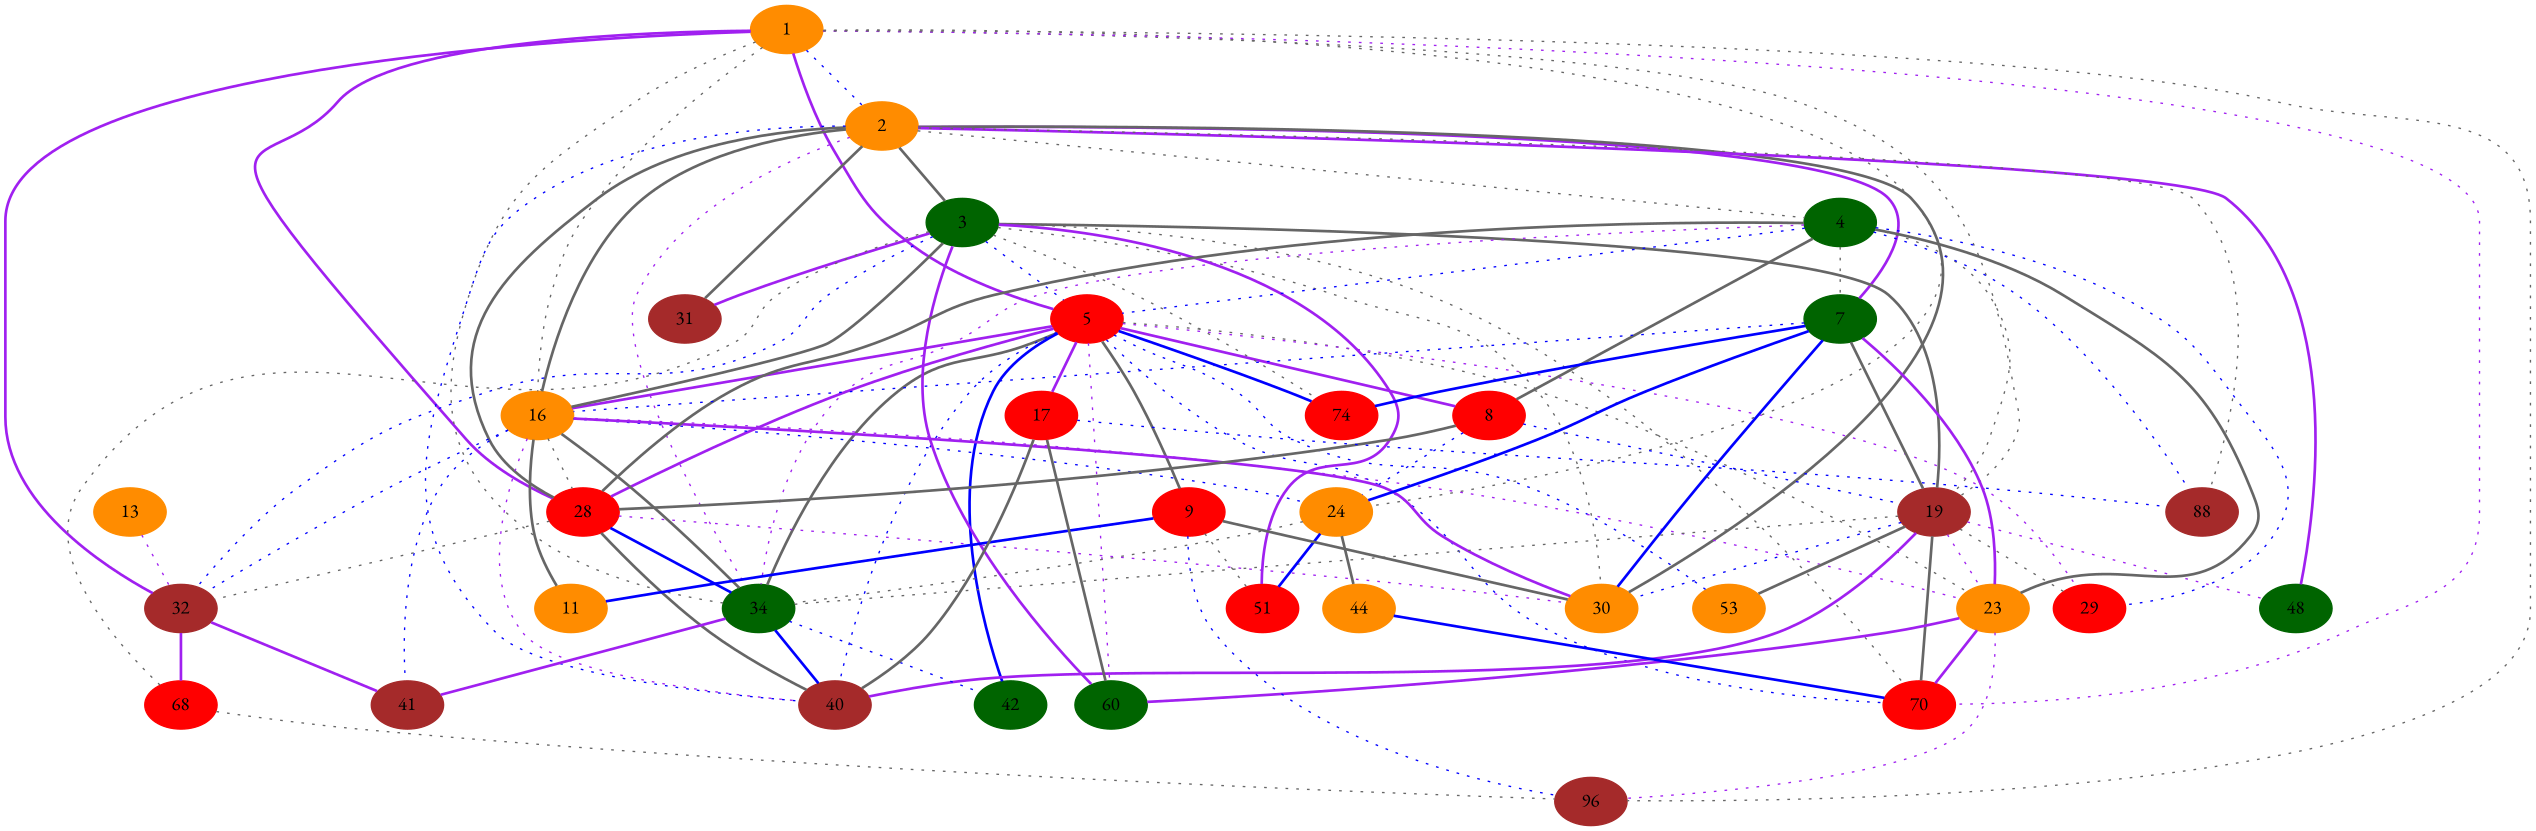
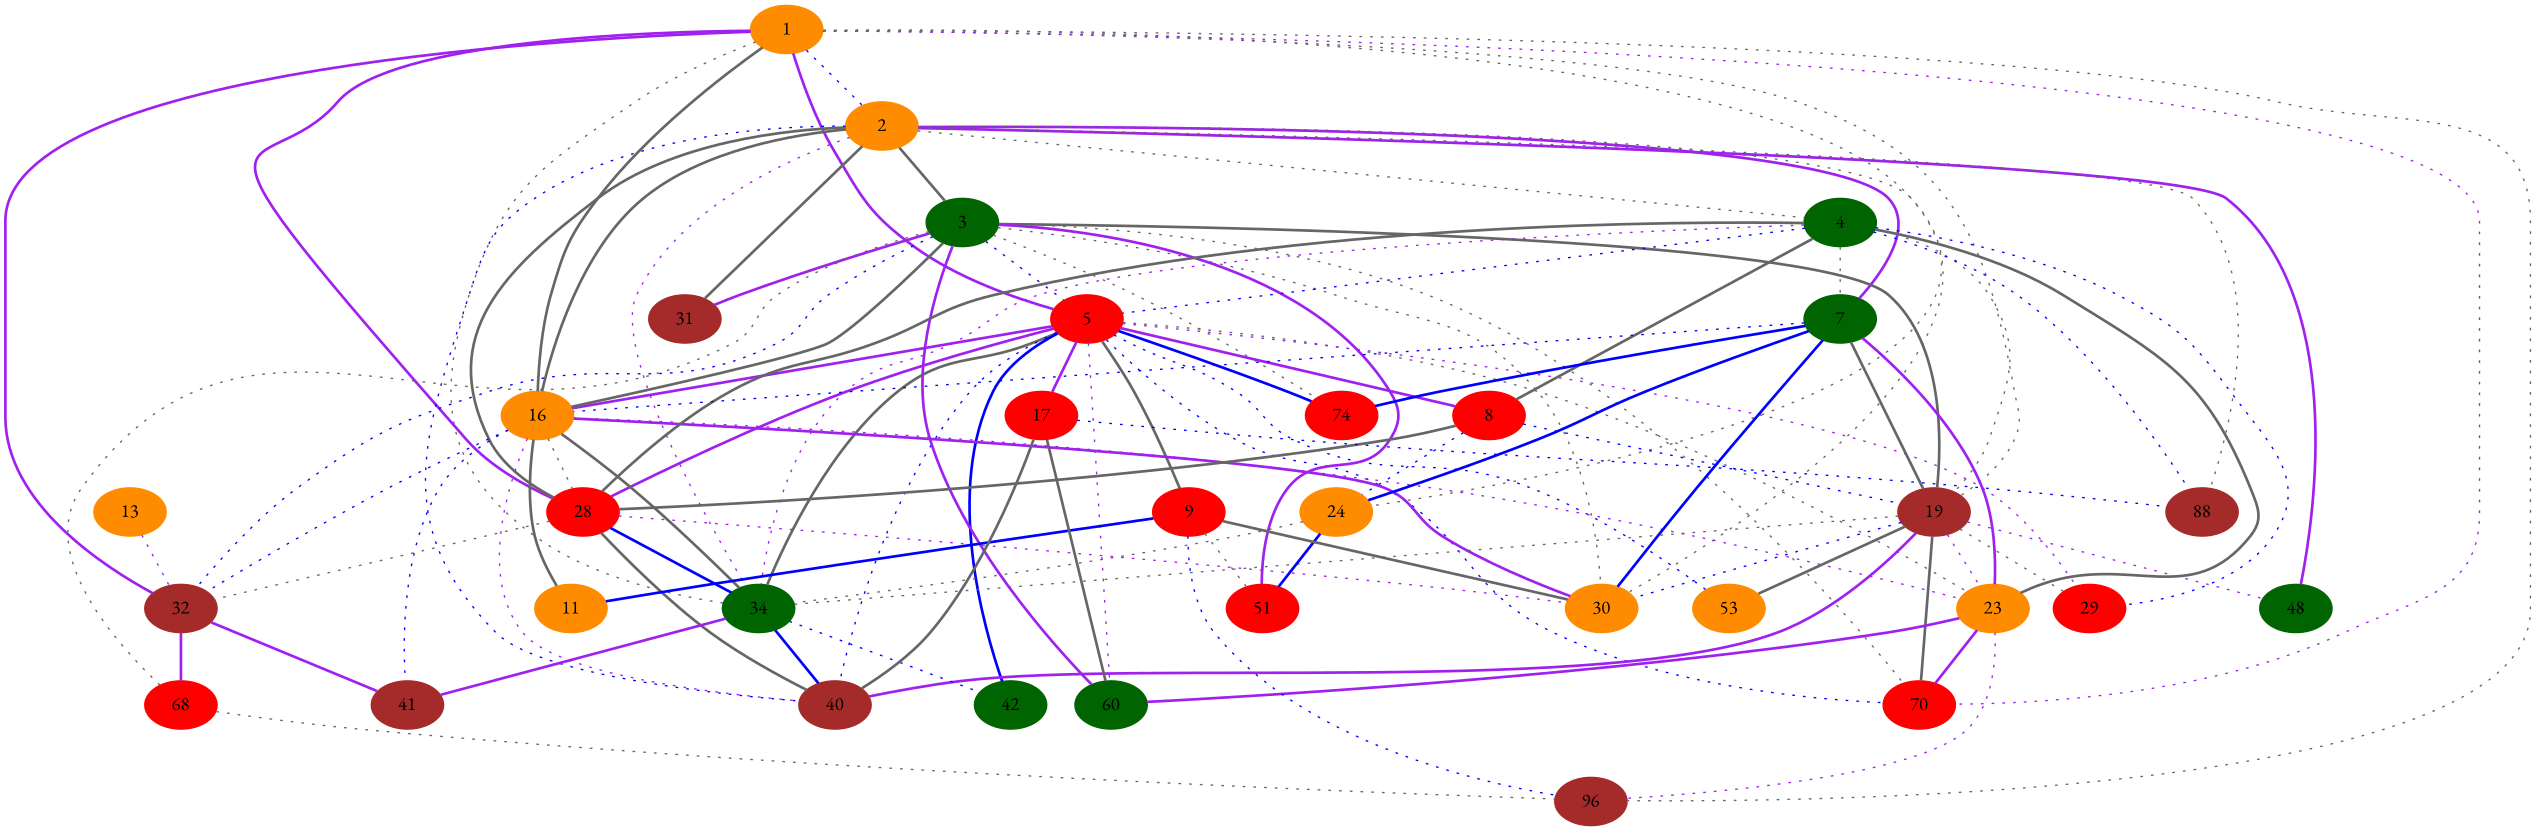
(617, 175) -> (617, 175)
(1937, 310) -> (1937, 310)
(958, 451) -> none
(1359, 608) -> none
